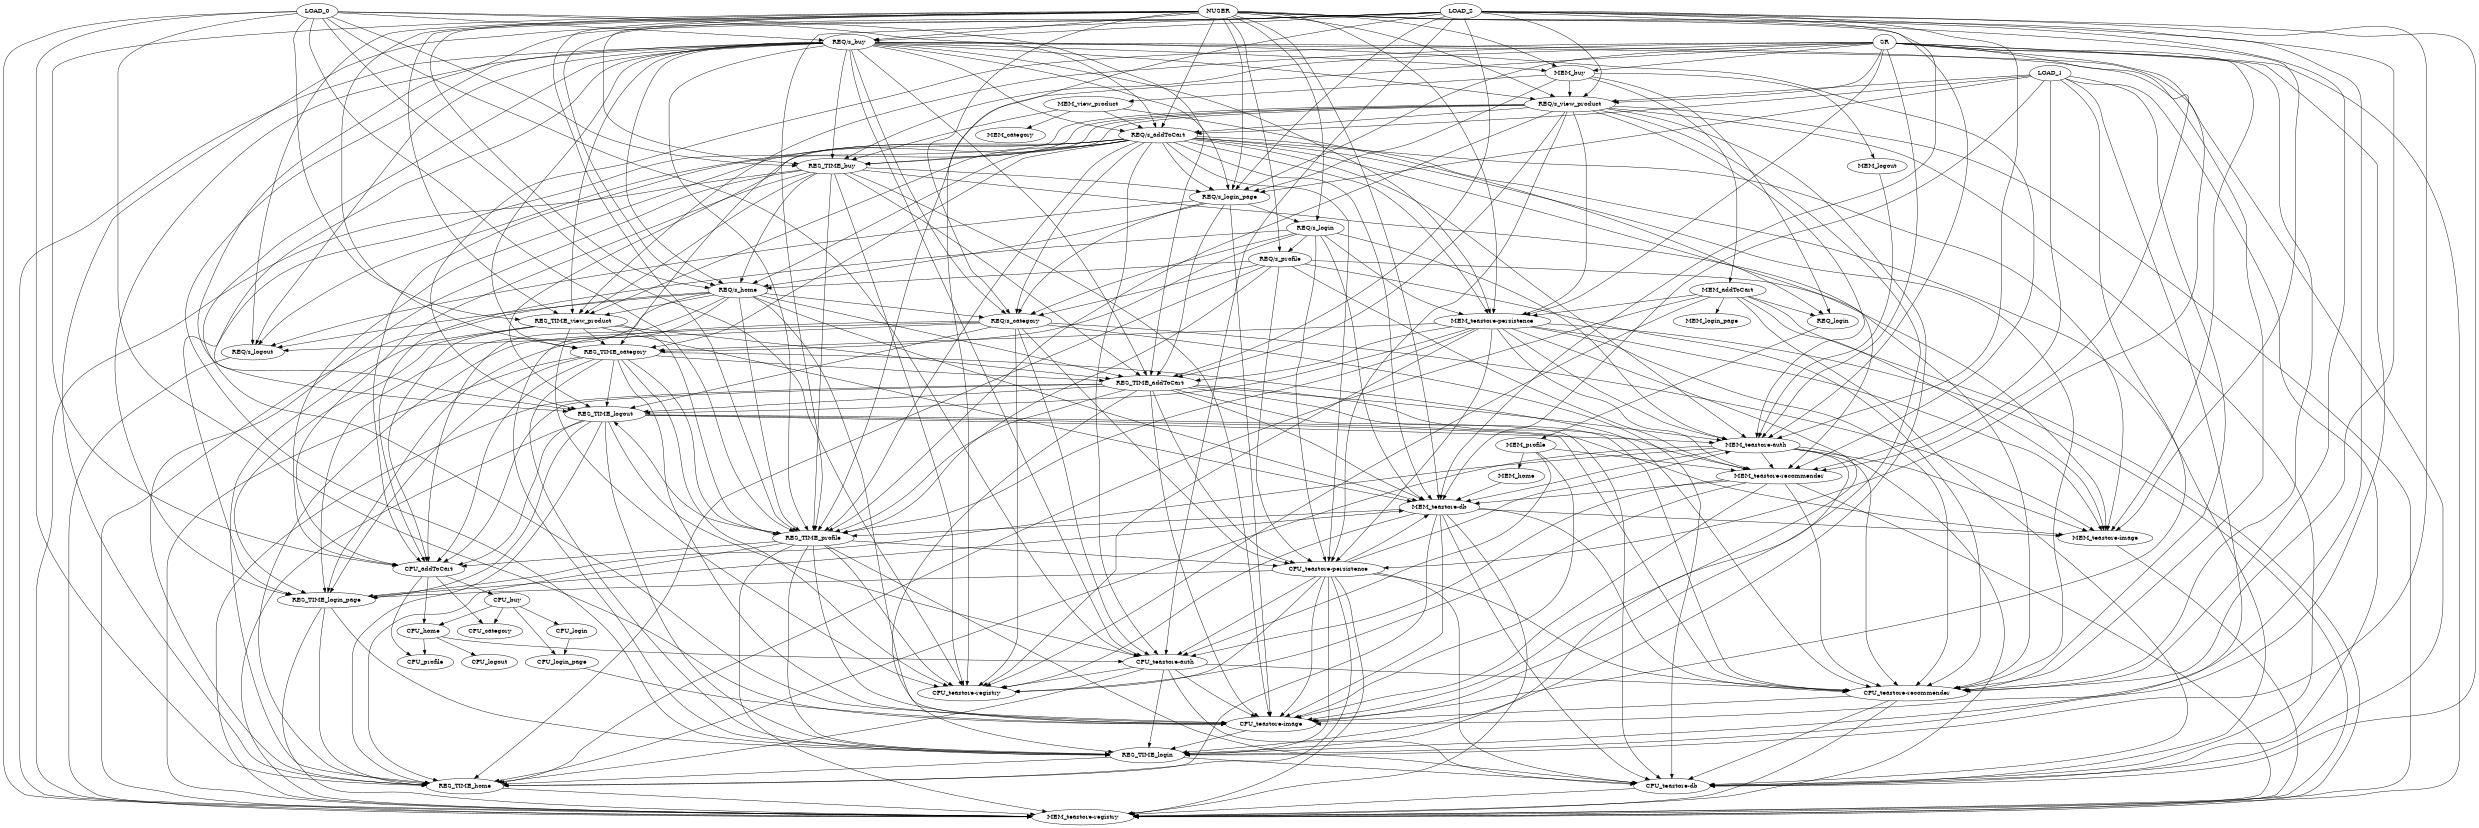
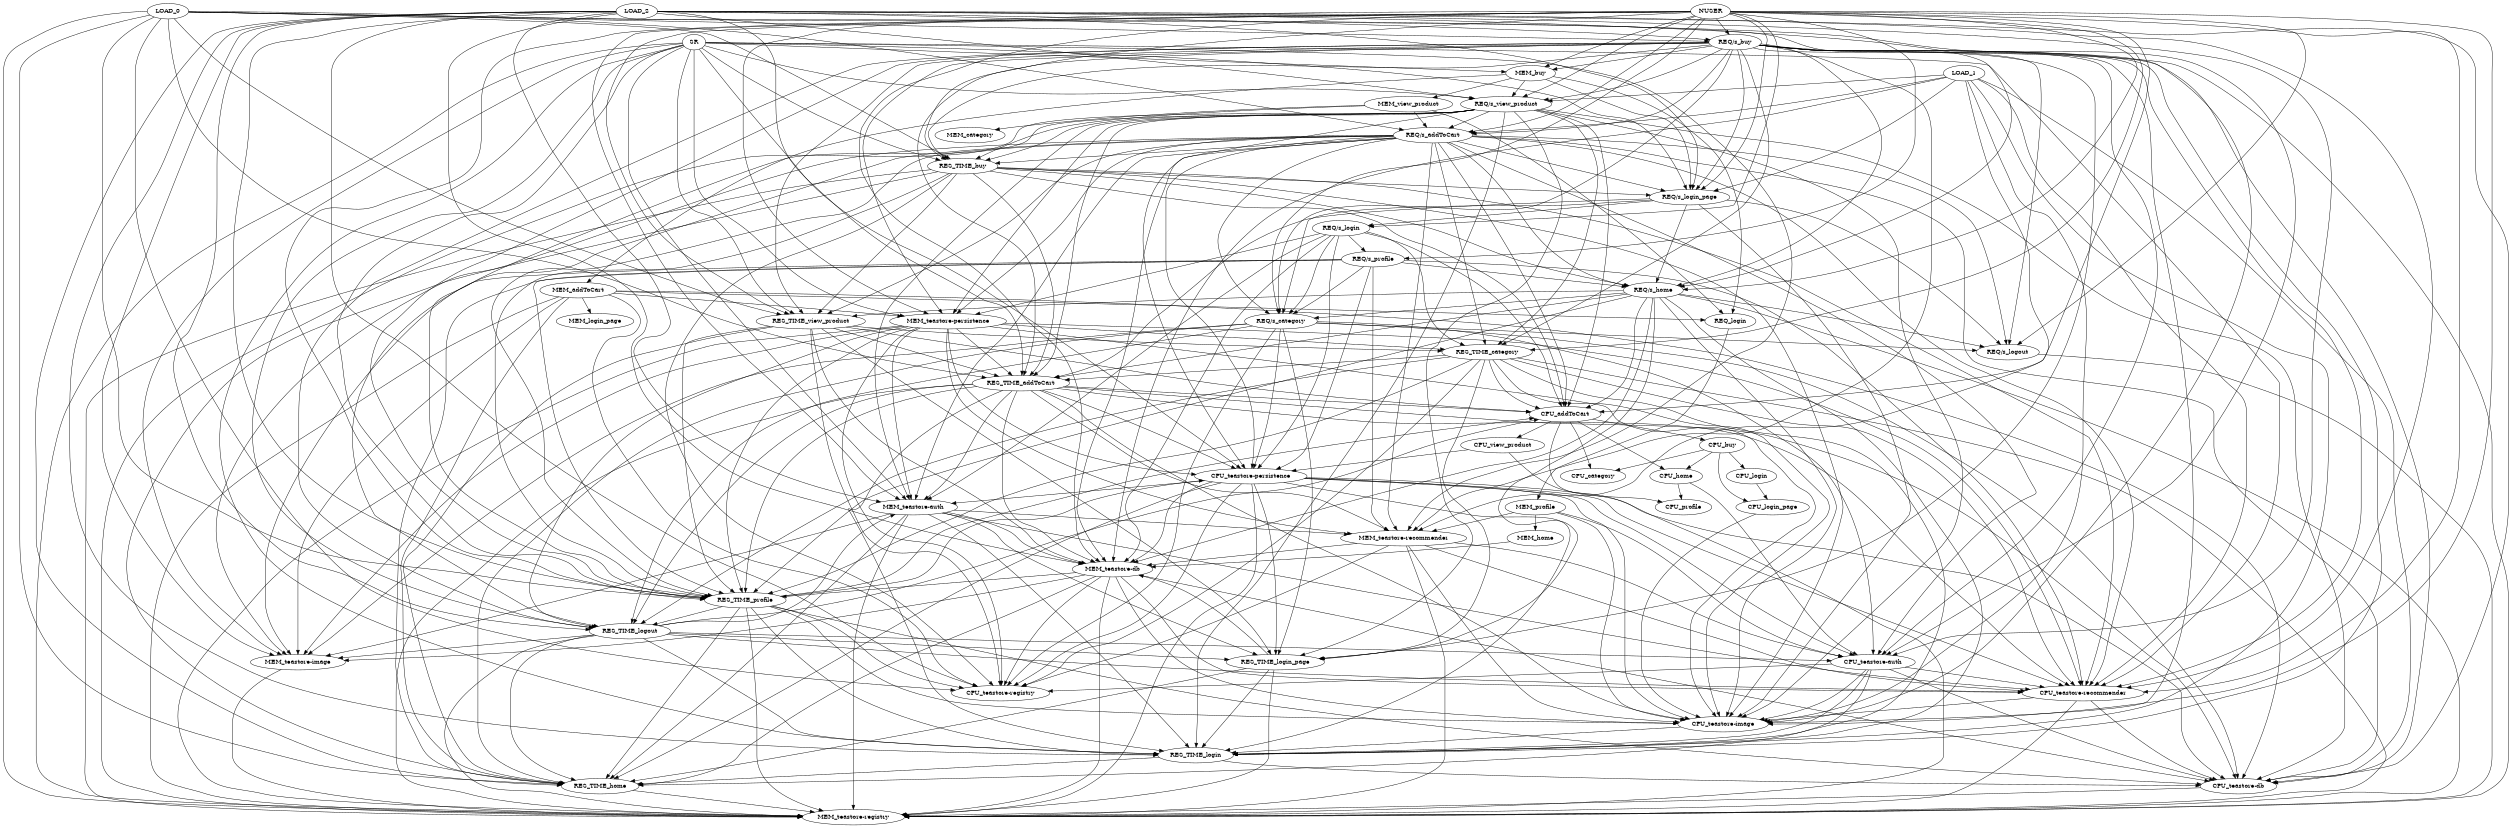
(1877, 166) -> none
none -> (1503, 445)
(490, 662) -> none
